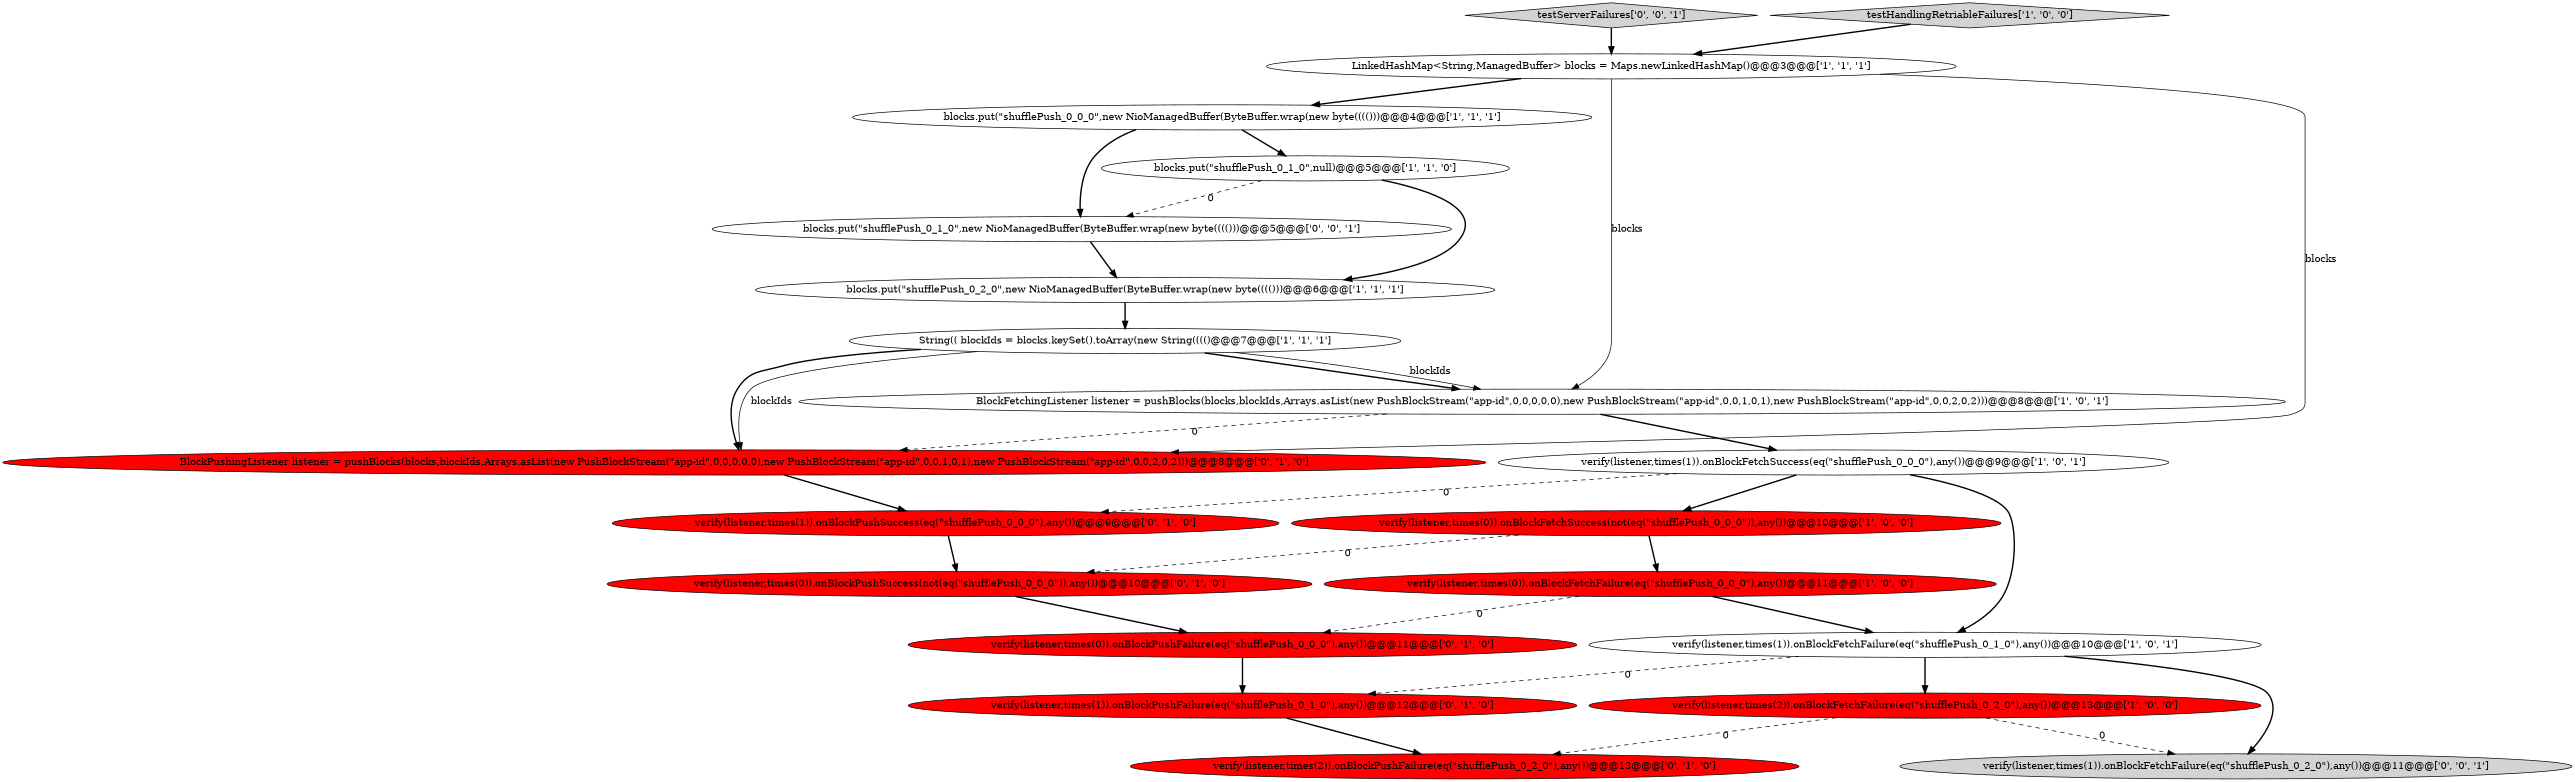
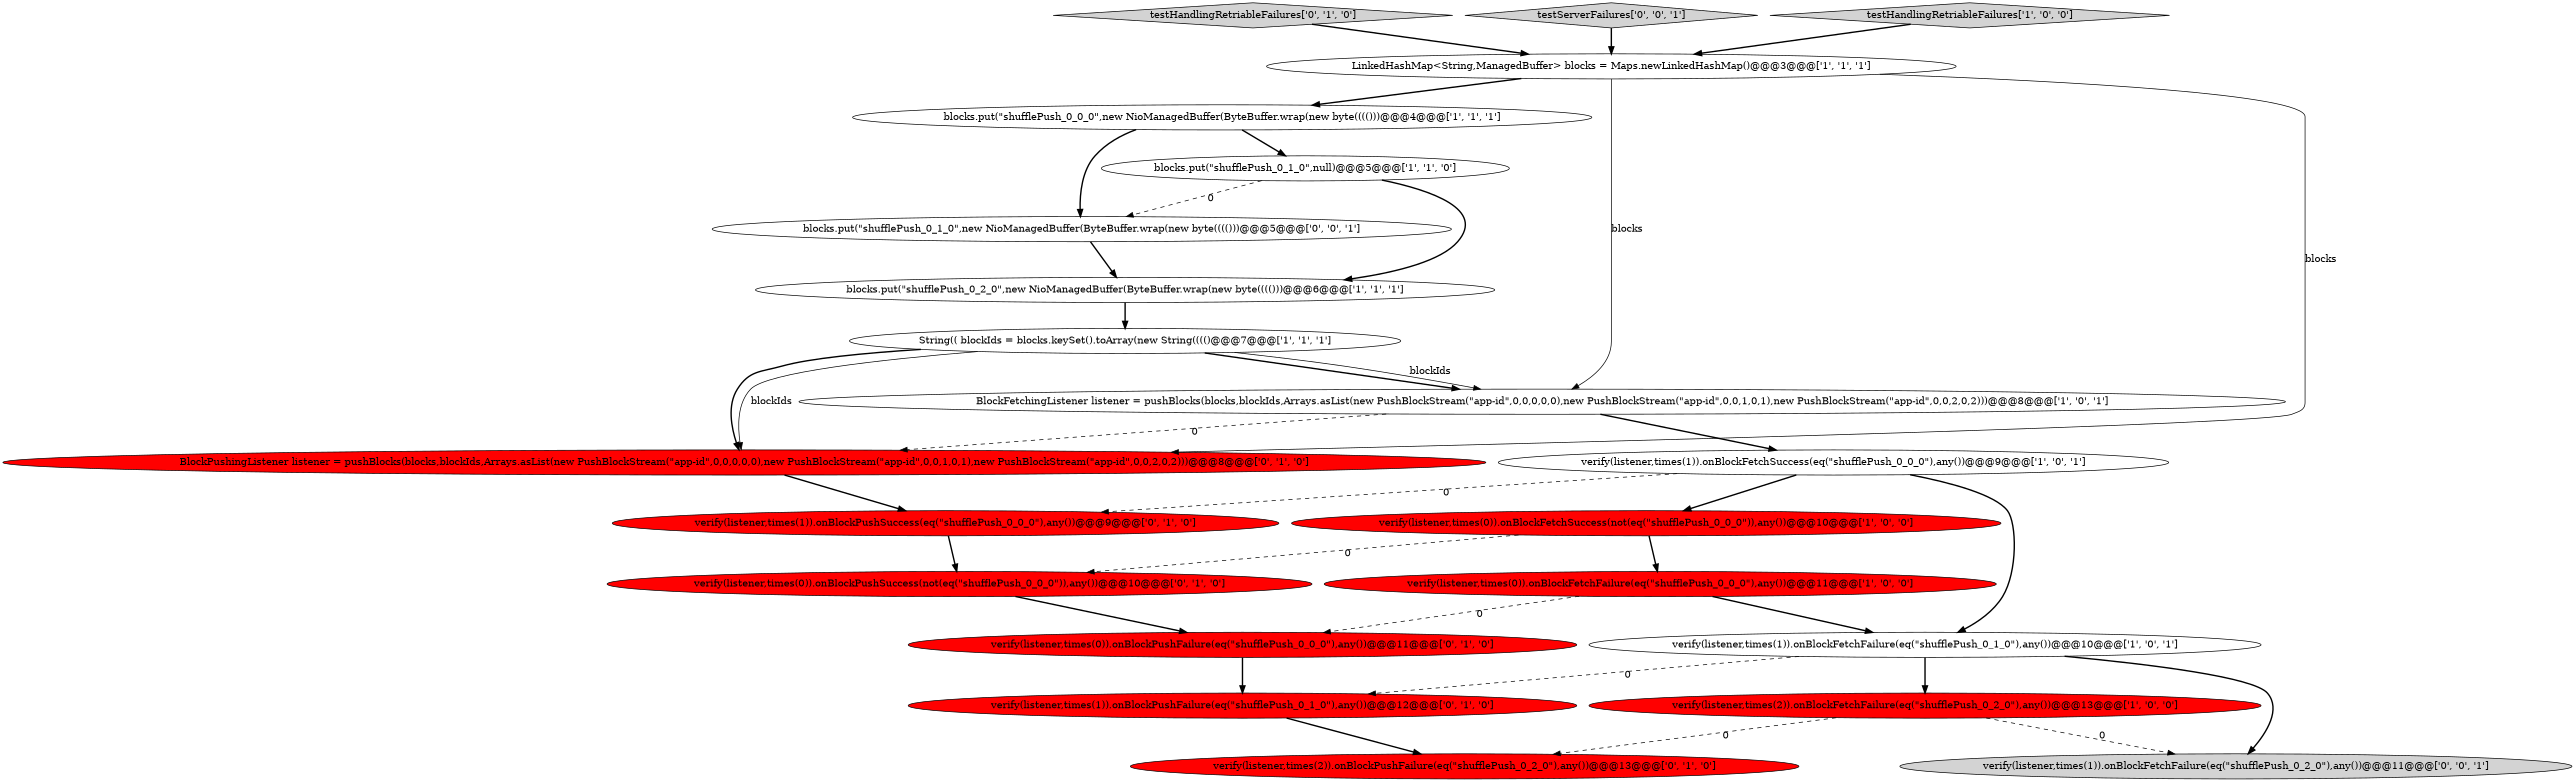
none -> (1253, 15)
